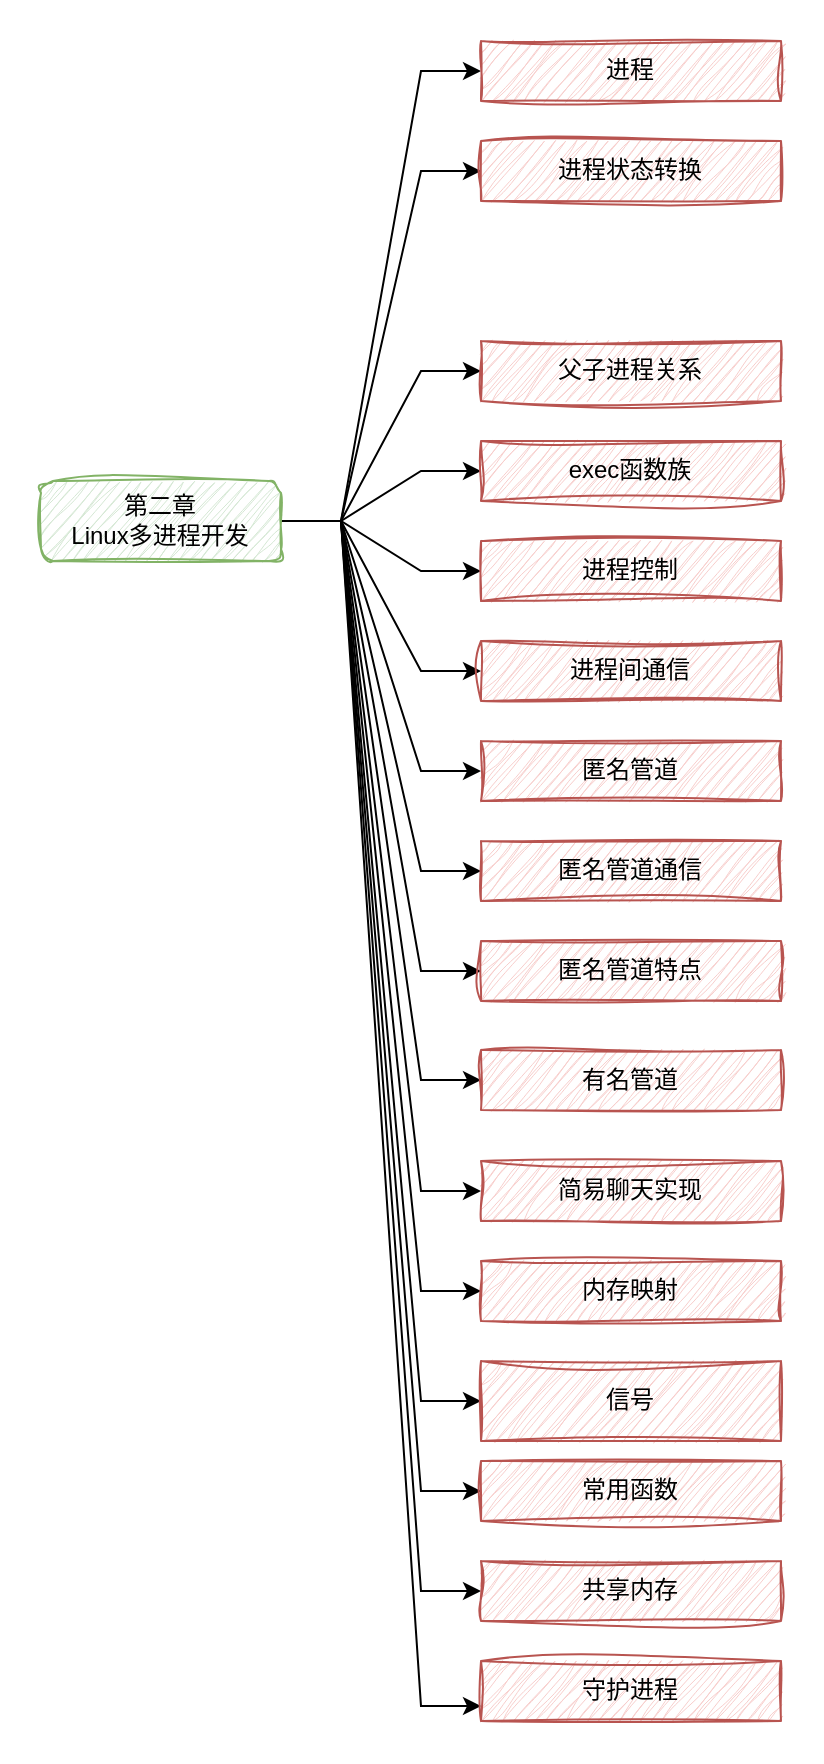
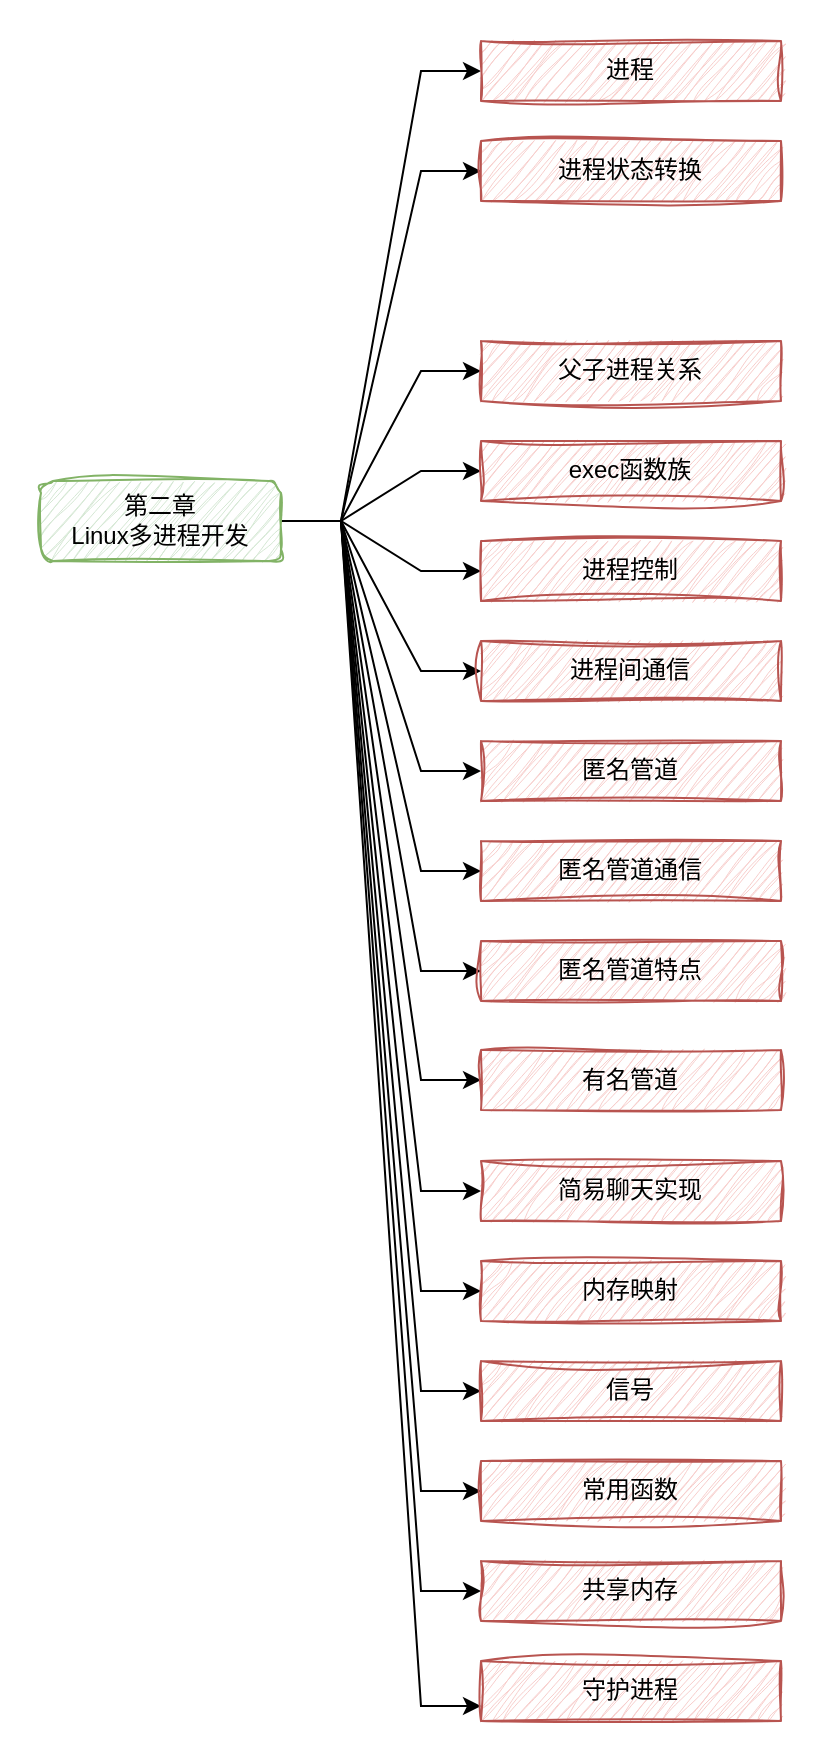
(631, 1401) -> (631, 1391)
